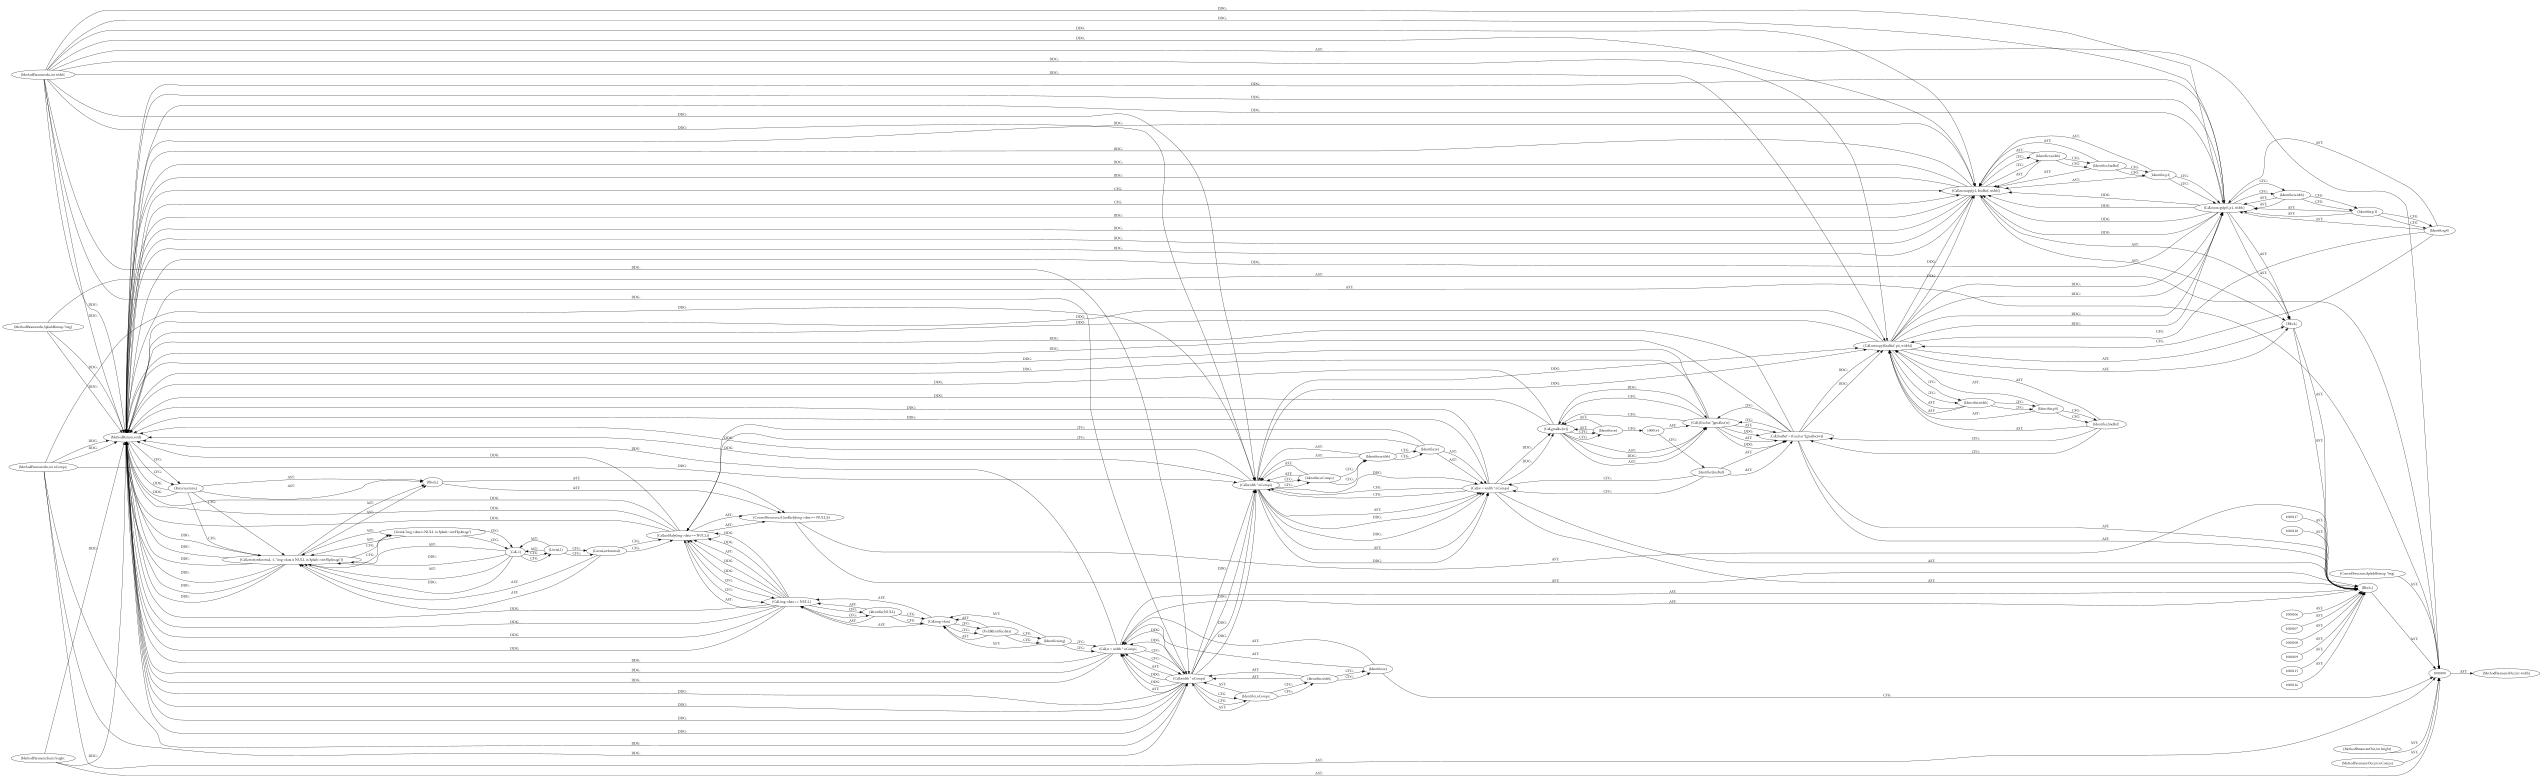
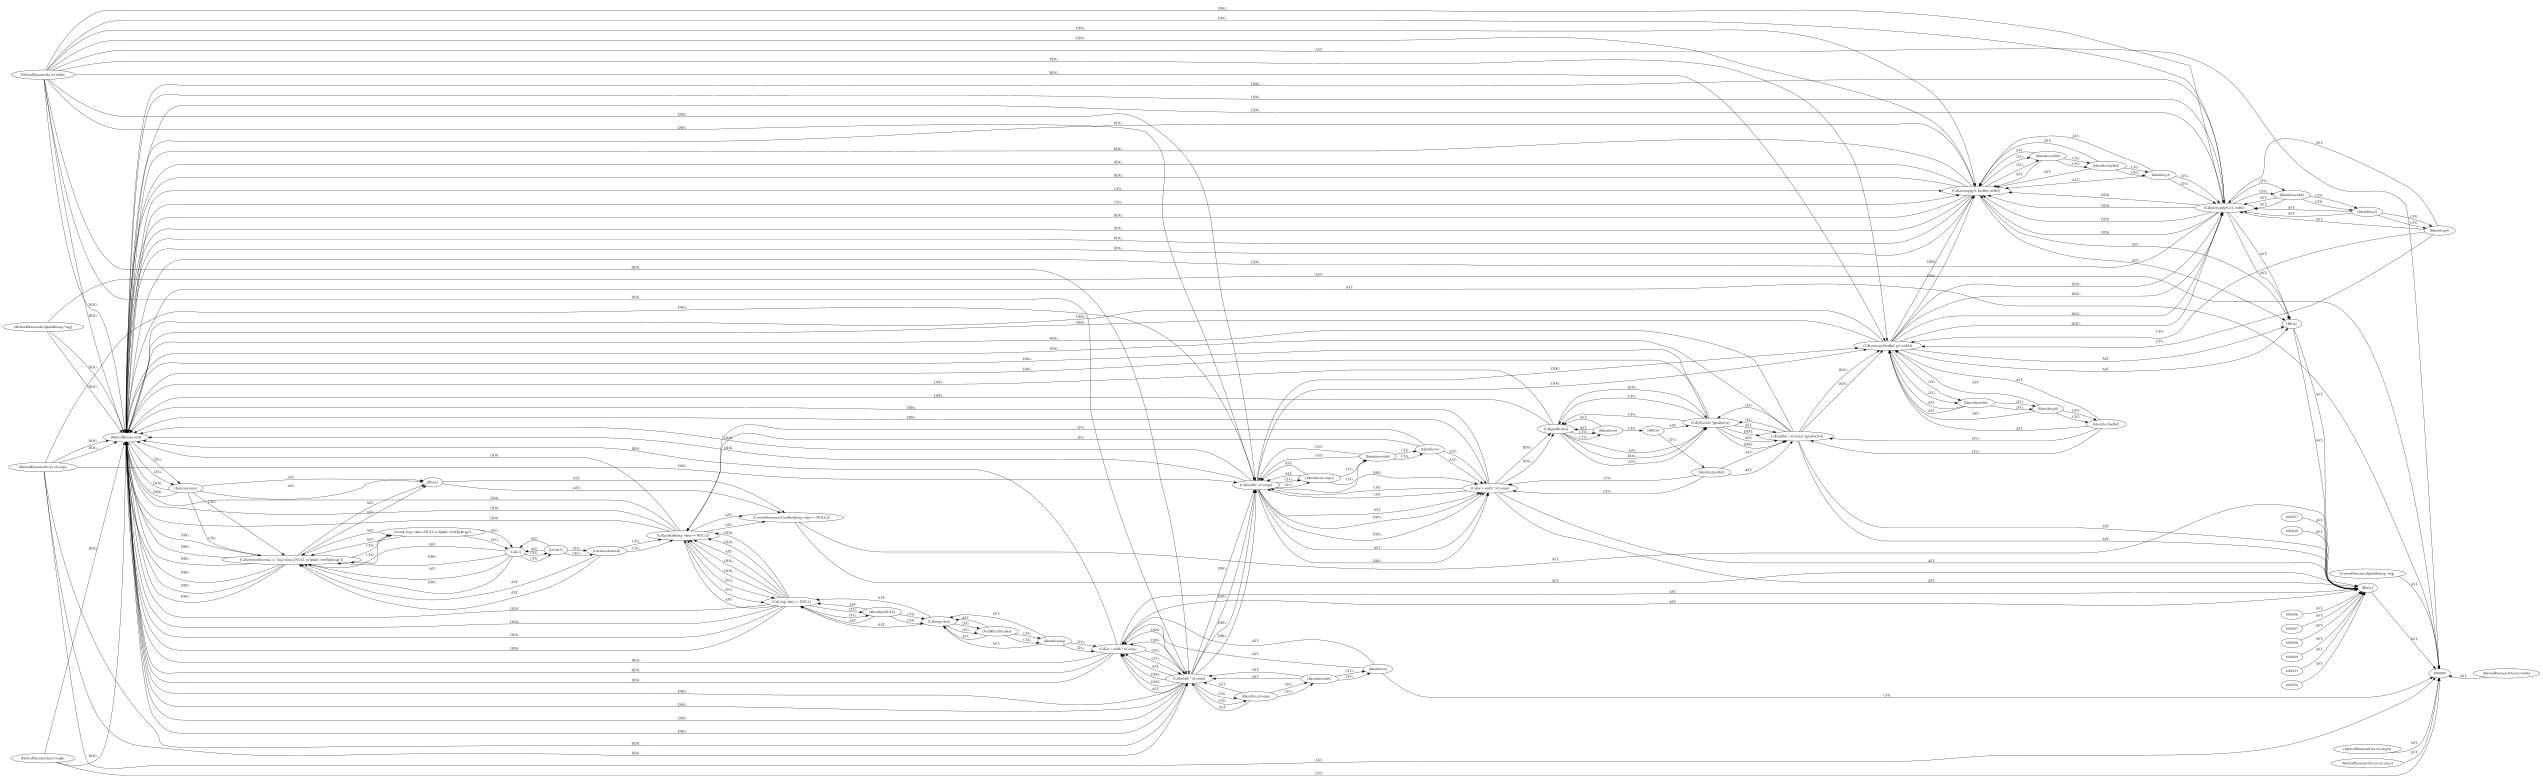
(2460, 673) -> (2469, 679)
